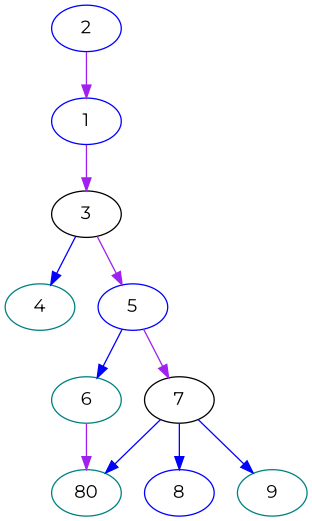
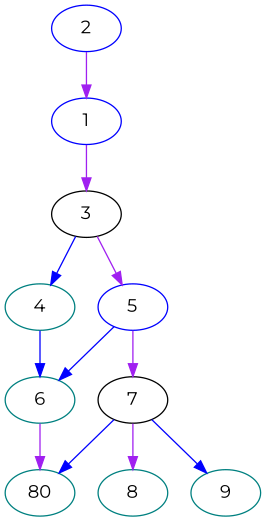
none -> (40, 347)
(179, 440) -> (133, 440)
(179, 493) -> (133, 493)
